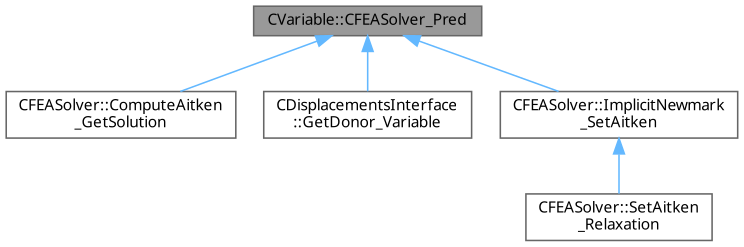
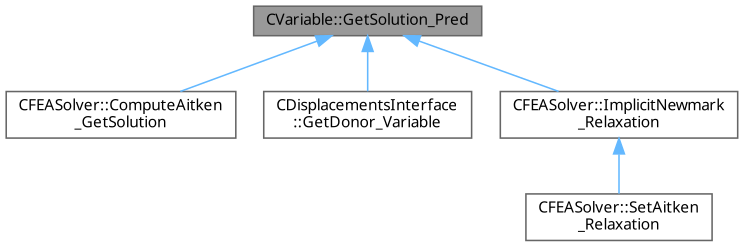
(368, 21) -> (368, 21)
(619, 115) -> (619, 115)
